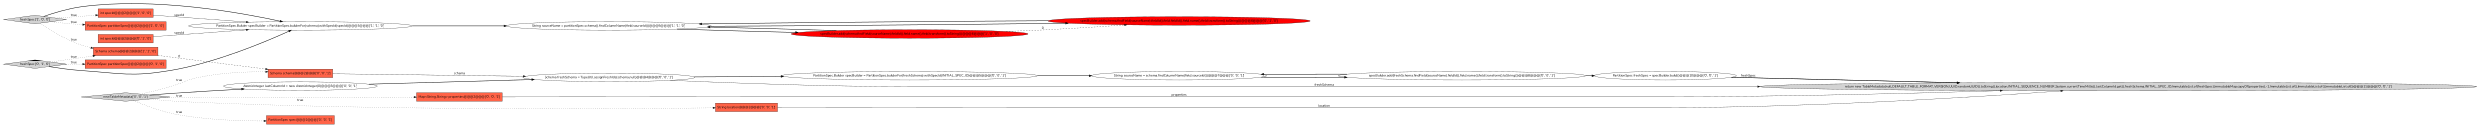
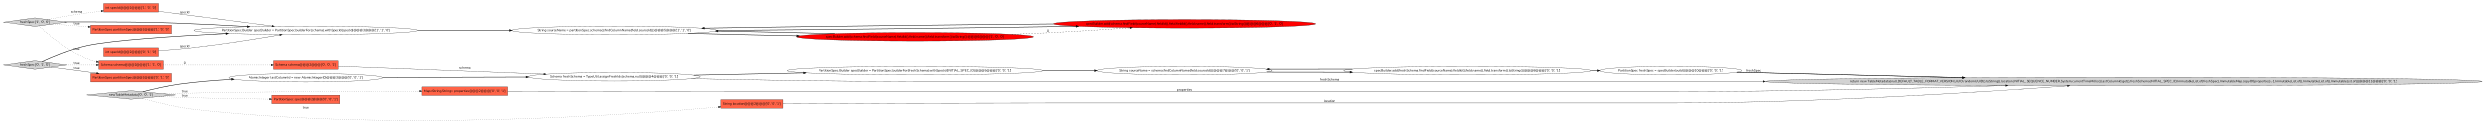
(74, 15) -> (77, 12)
(212, 62) -> (217, 65)
(75, 64) -> (74, 70)
(202, 77) -> none
